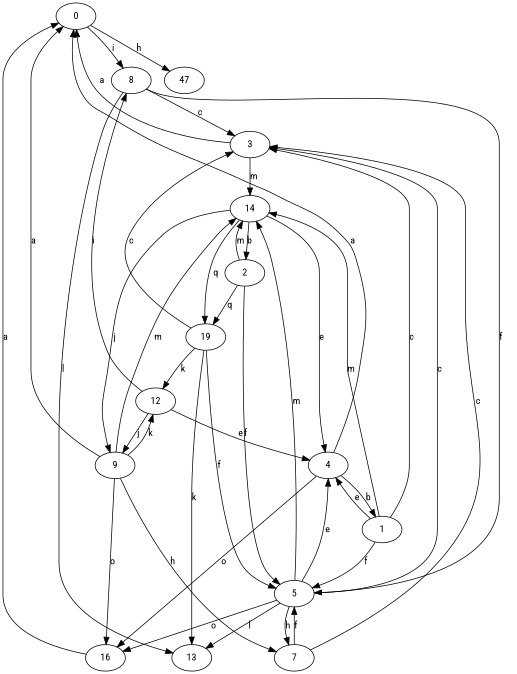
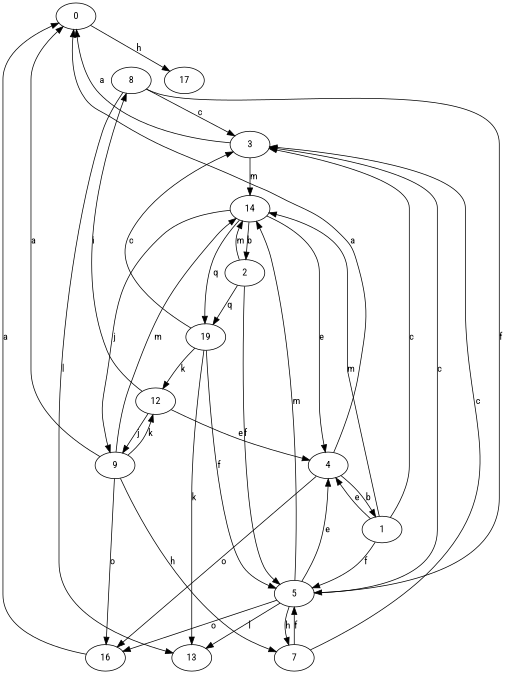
(104, 44) -> none
(184, 80) -> (184, 80)
